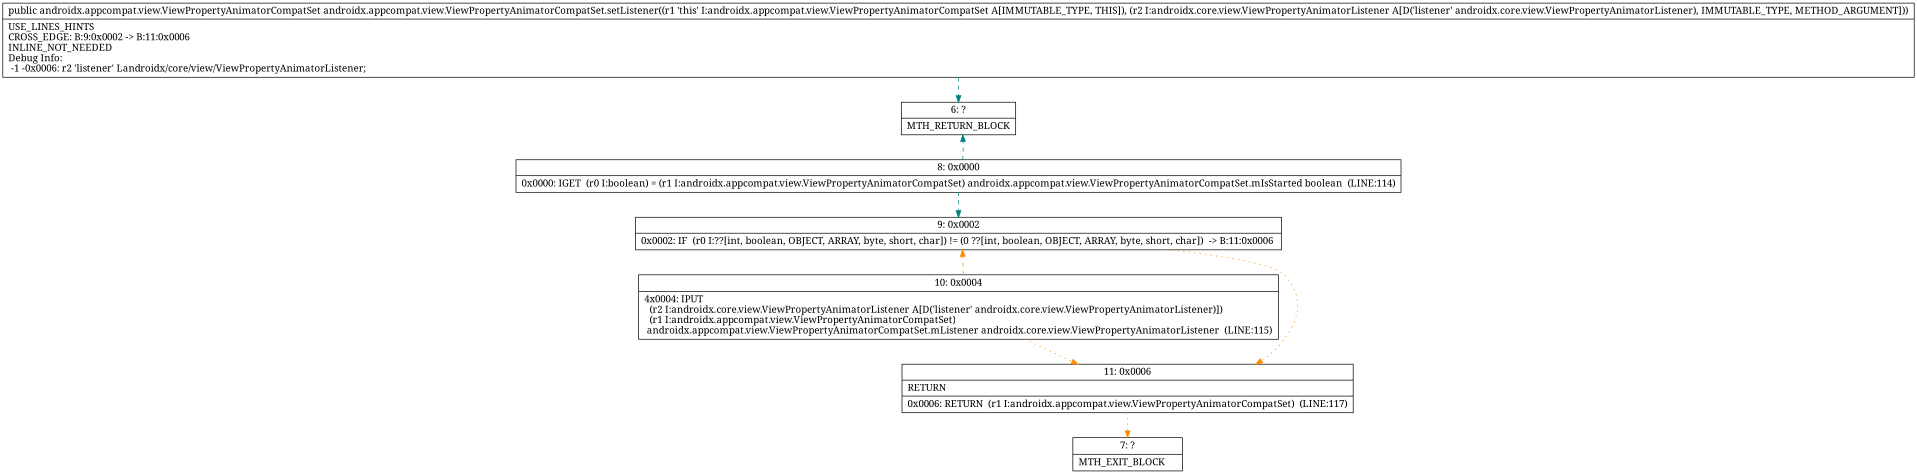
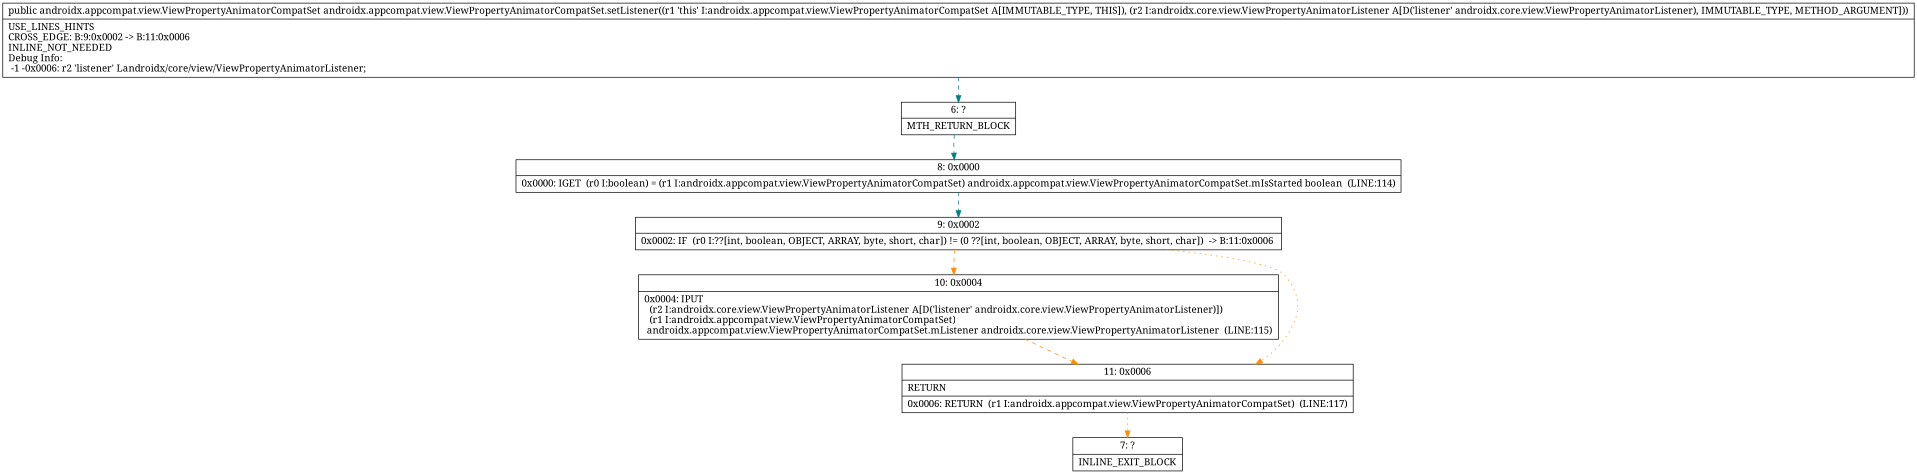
(963, 151) -> (954, 144)
(963, 266) -> (954, 259)
(676, 299) -> (676, 299)
(1048, 350) -> (1048, 350)
(1122, 462) -> (1128, 462)
